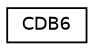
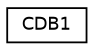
(47, 25) -> (47, 25)
